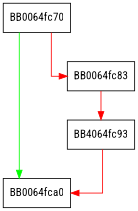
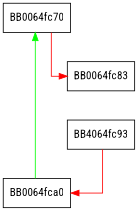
(19, 101) -> (35, 110)
(101, 101) -> none
